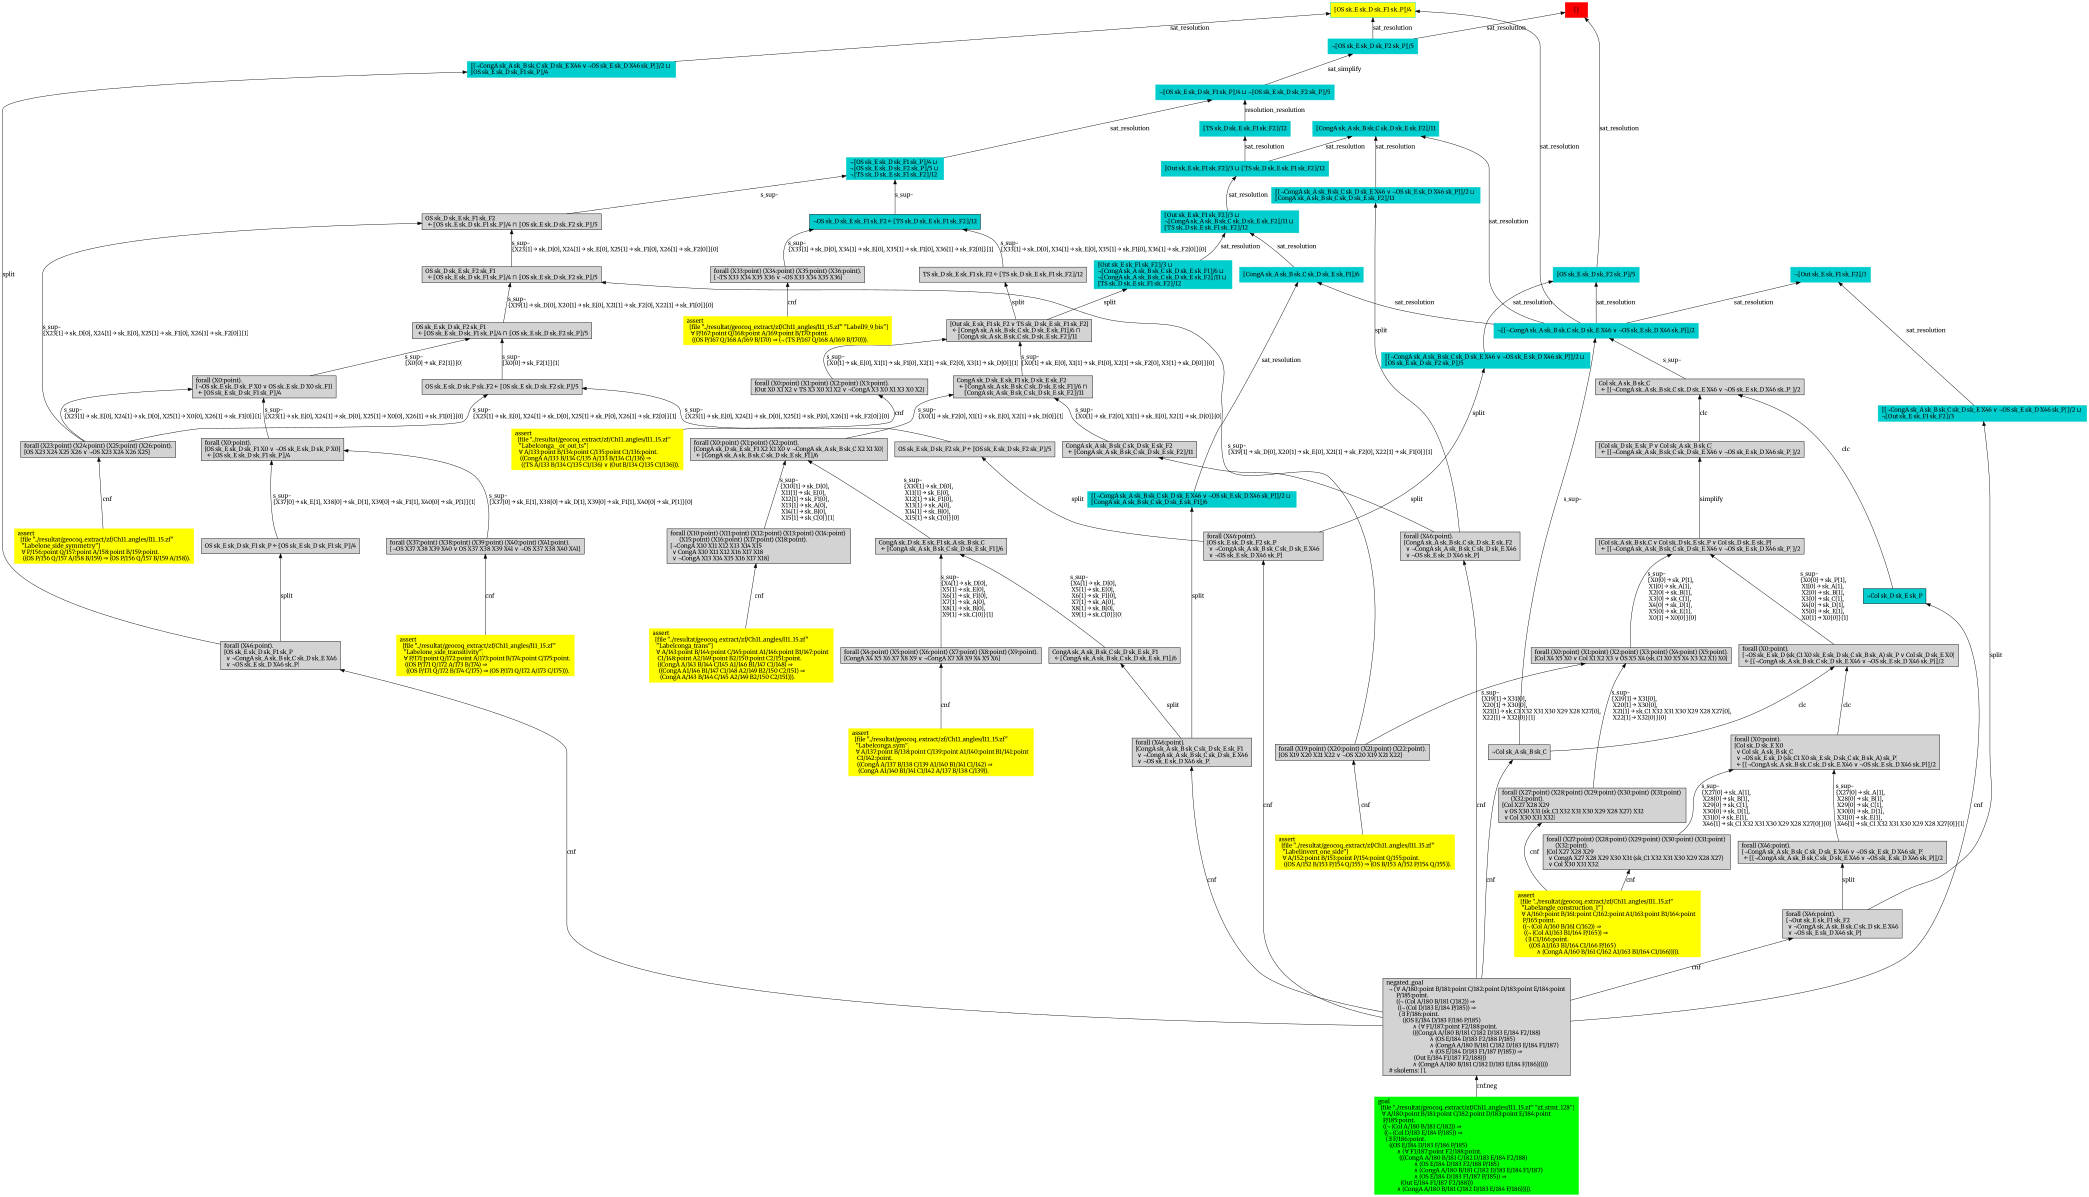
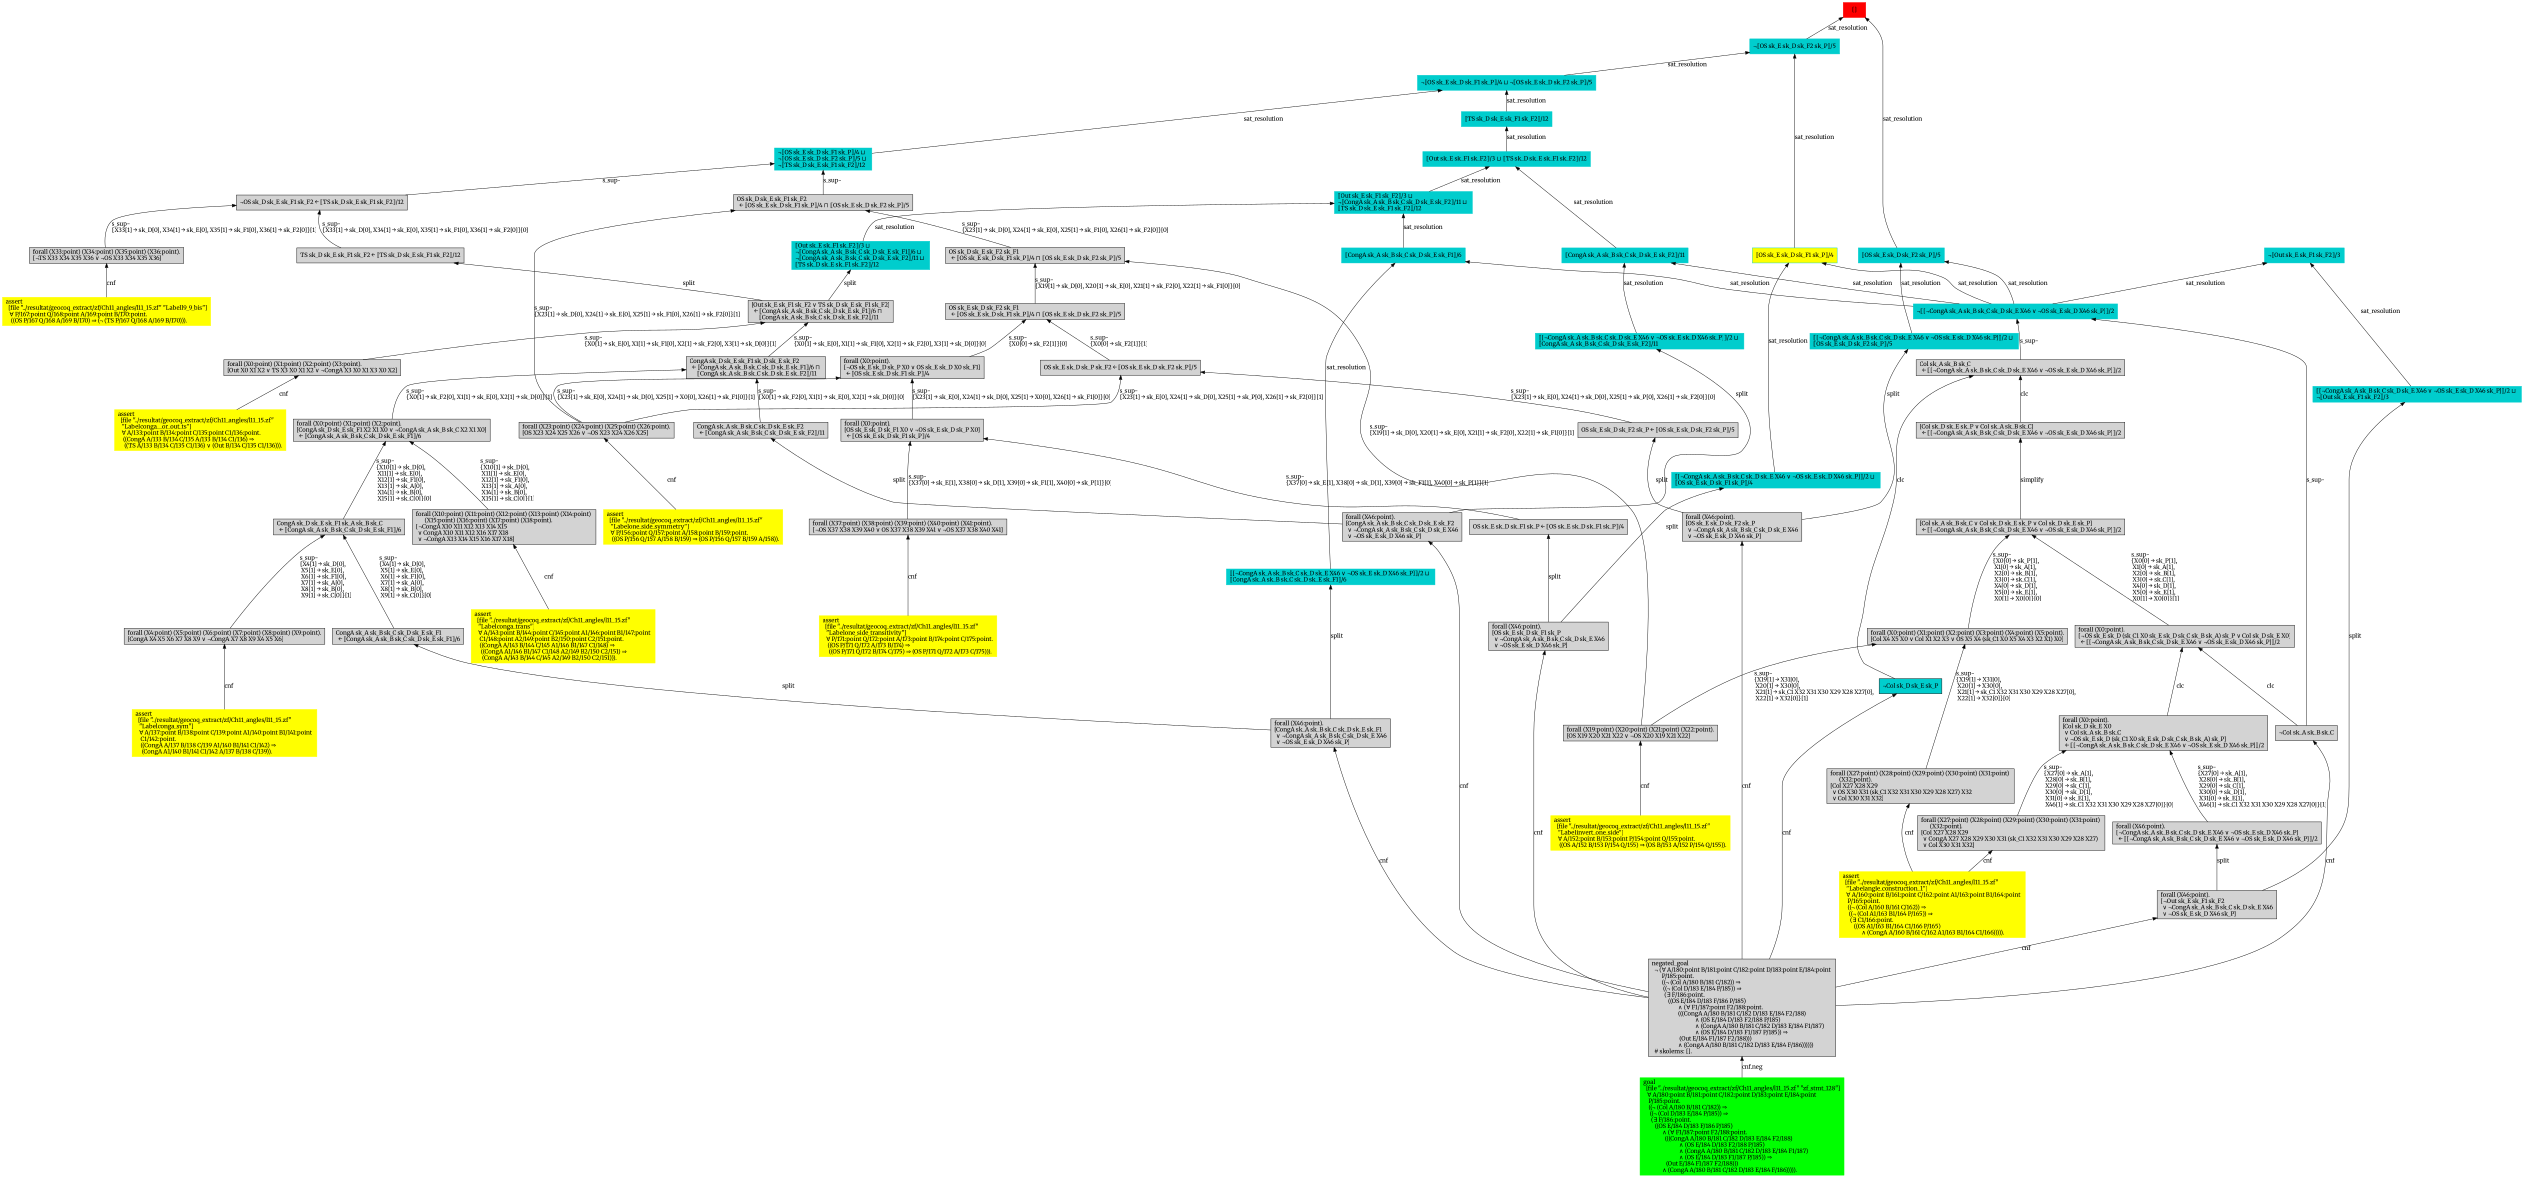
(1373, 30) -> (1795, 153)
(1345, 69) -> (1687, 65)
(1275, 111) -> (1526, 101)
(1308, 149) -> (1568, 209)
(895, 222) -> (322, 203)
